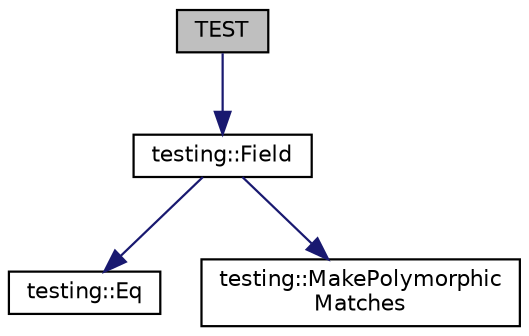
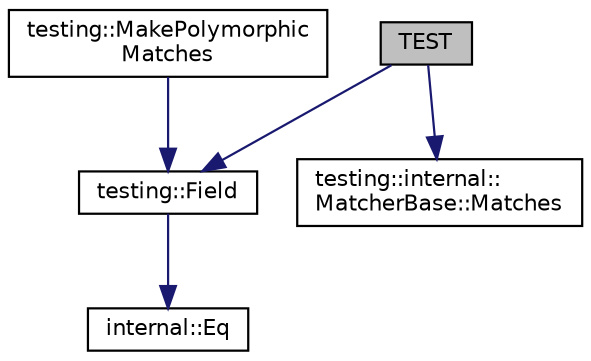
none -> (440, 193)
(277, 210) -> (168, 113)
(85, 293) -> (168, 330)
